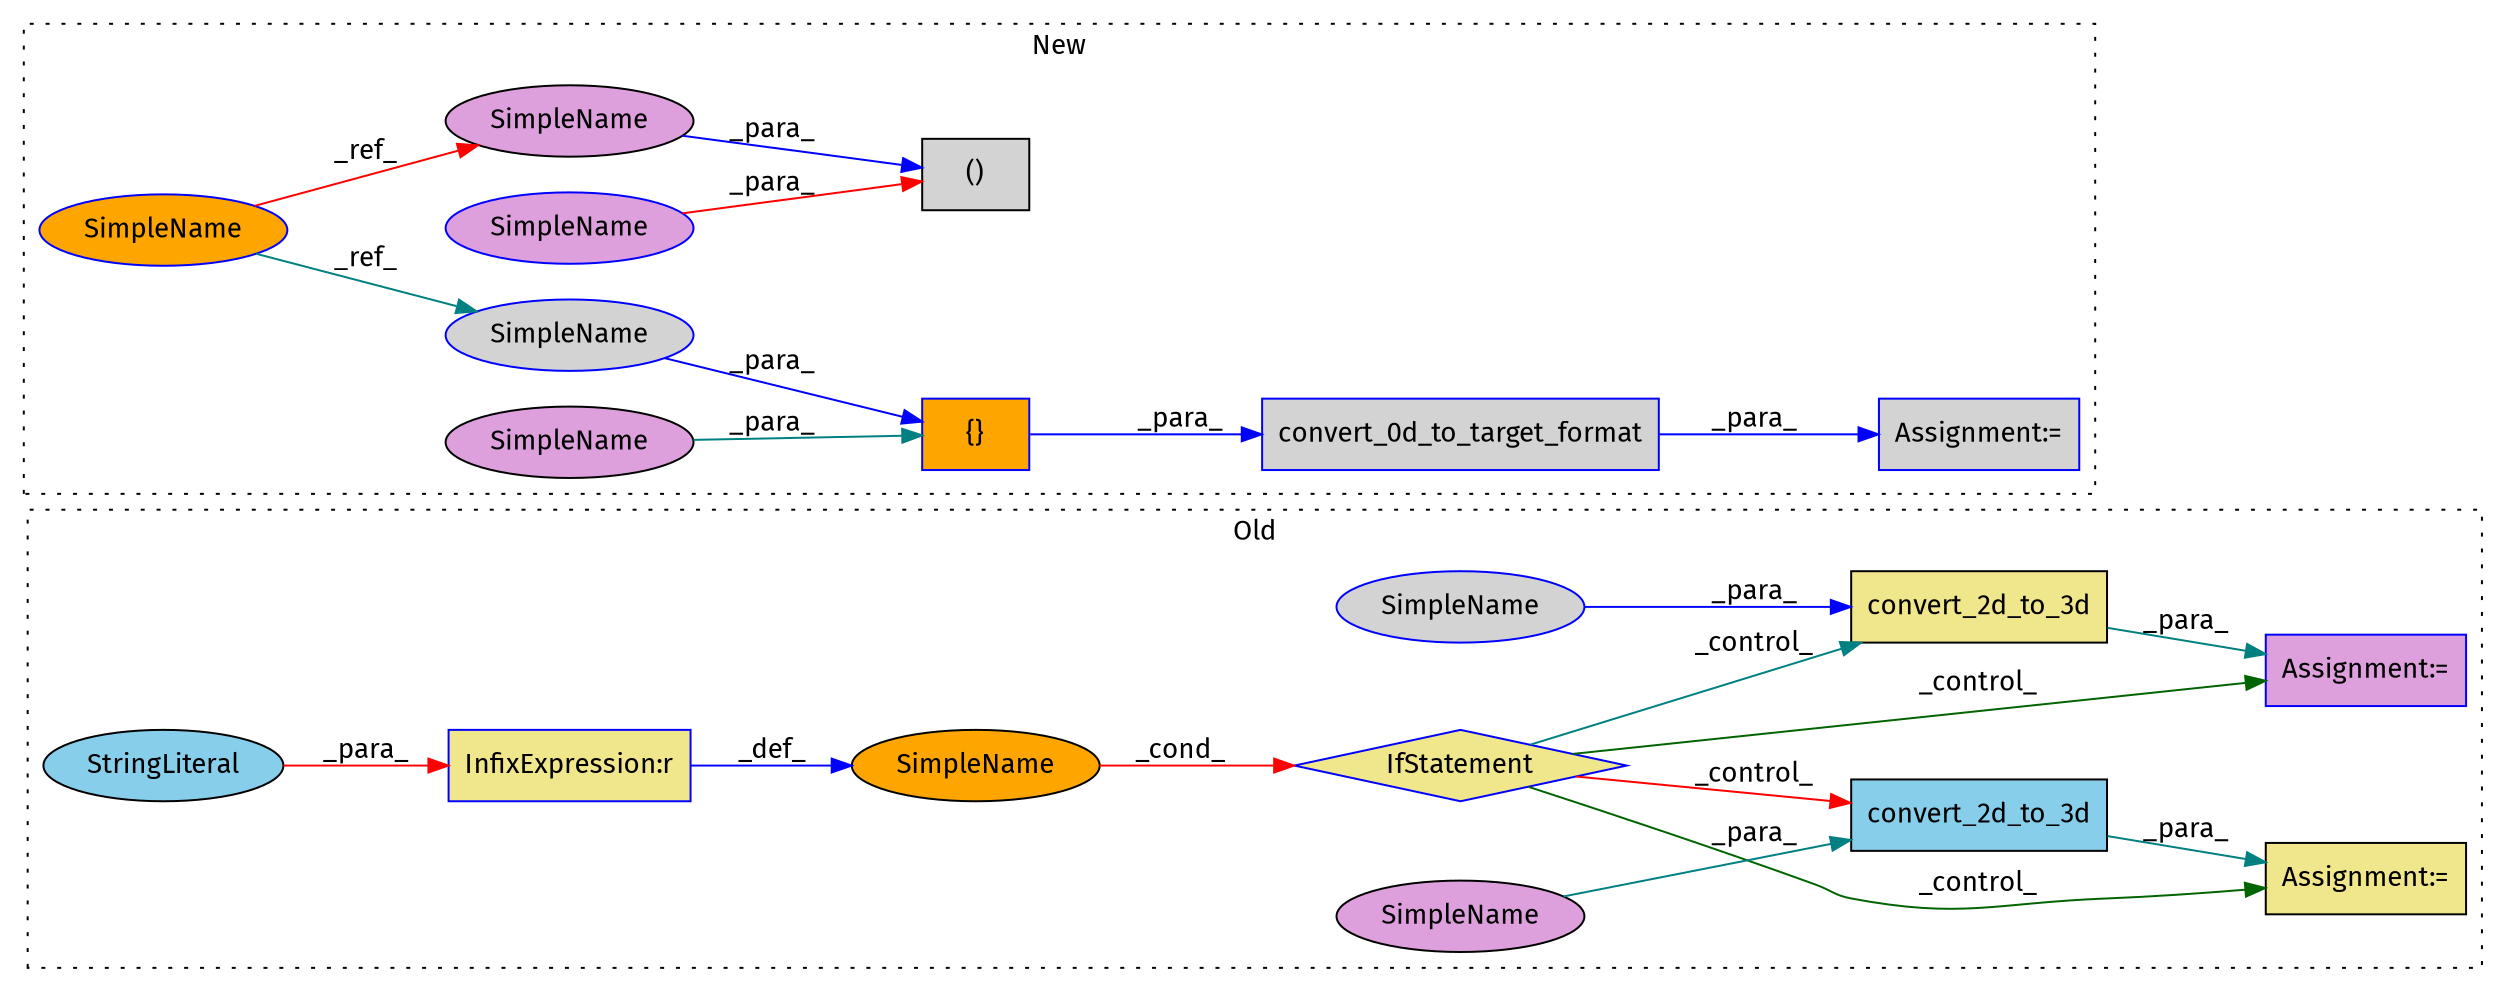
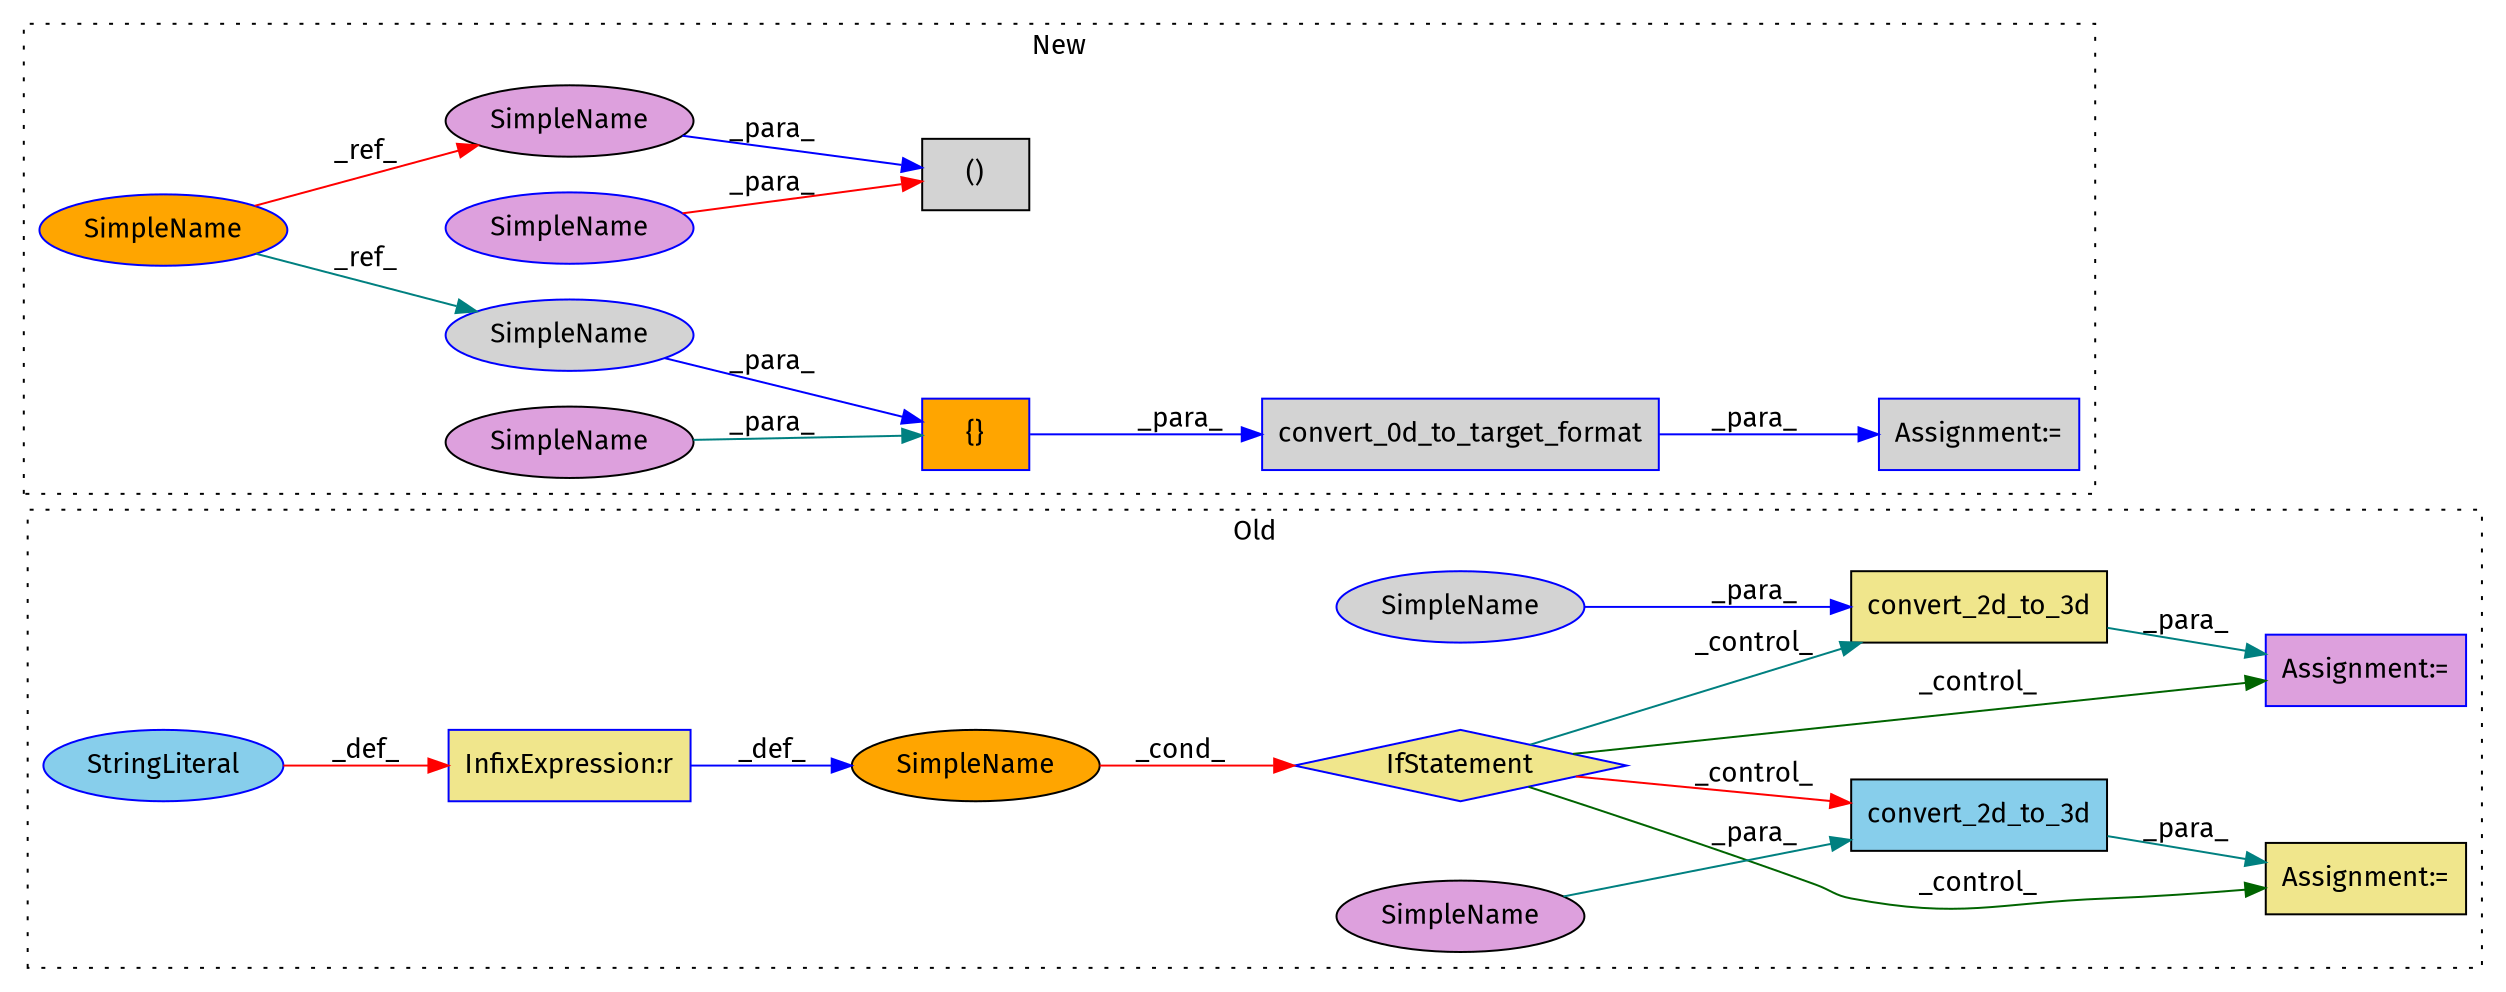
(367, 751) -> (367, 751)
(163, 766) -> (163, 766)
